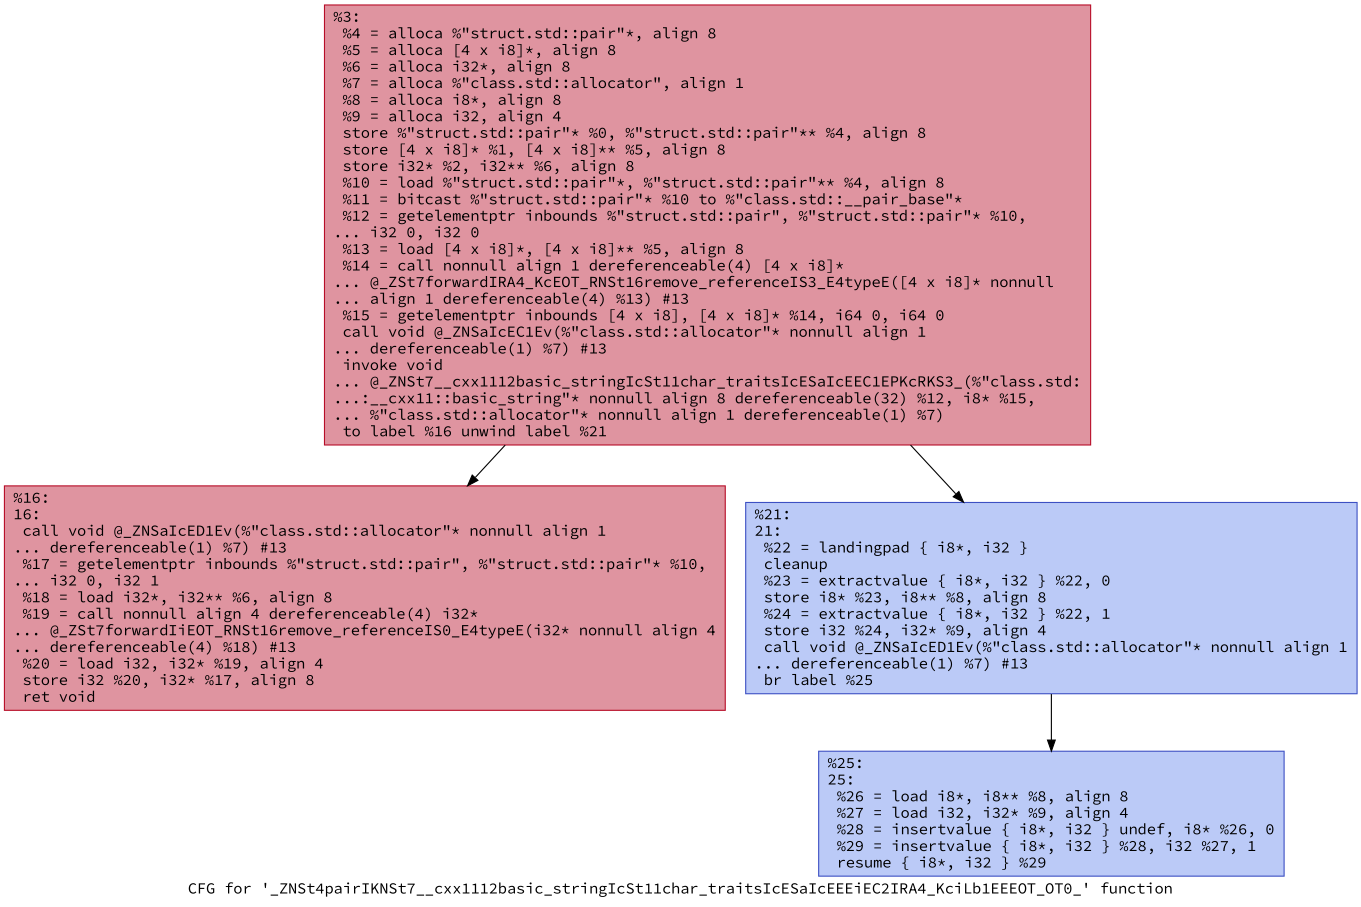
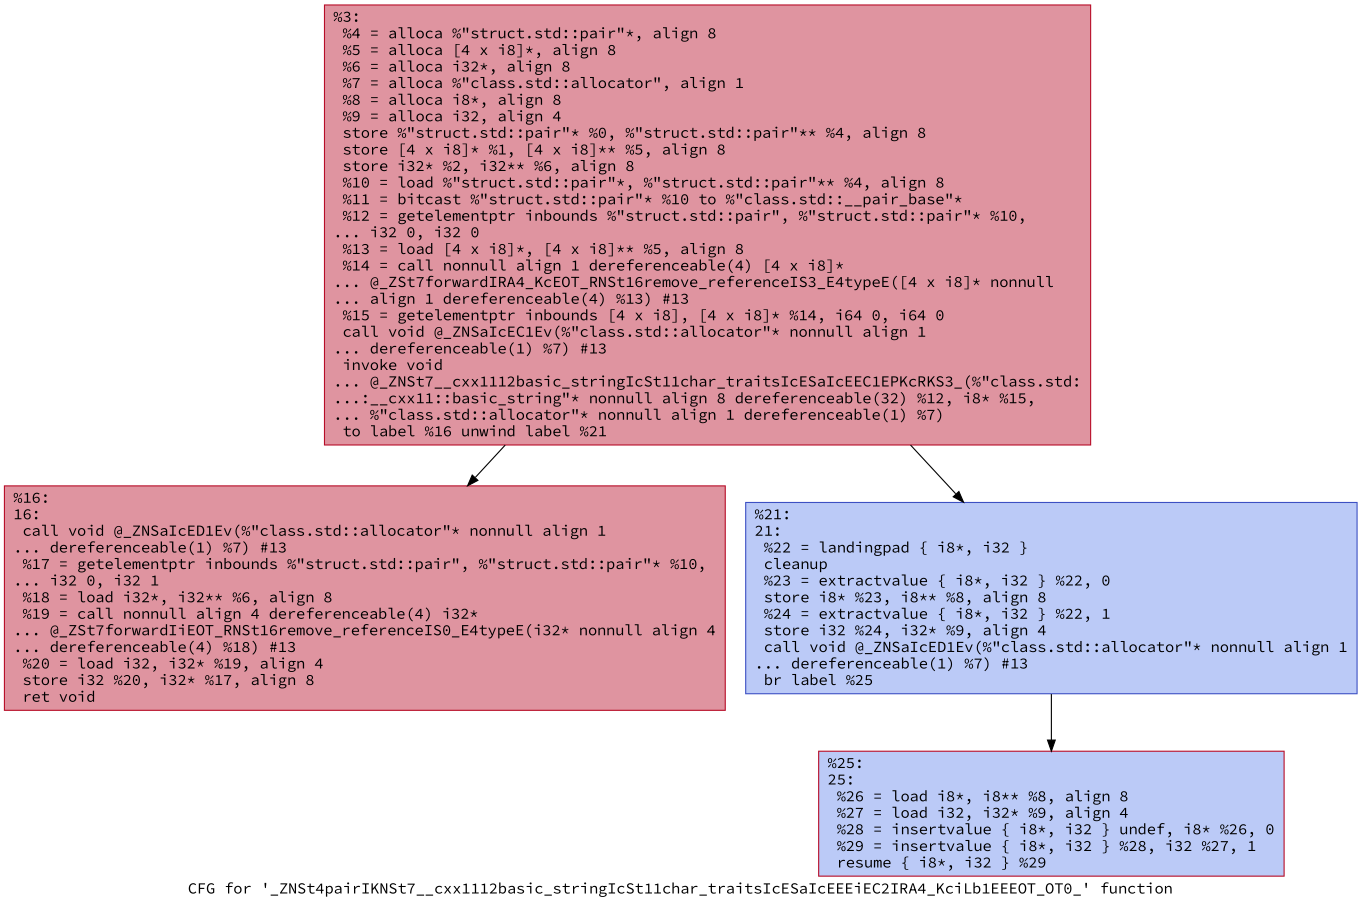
(1051, 814) -> (1051, 814)
